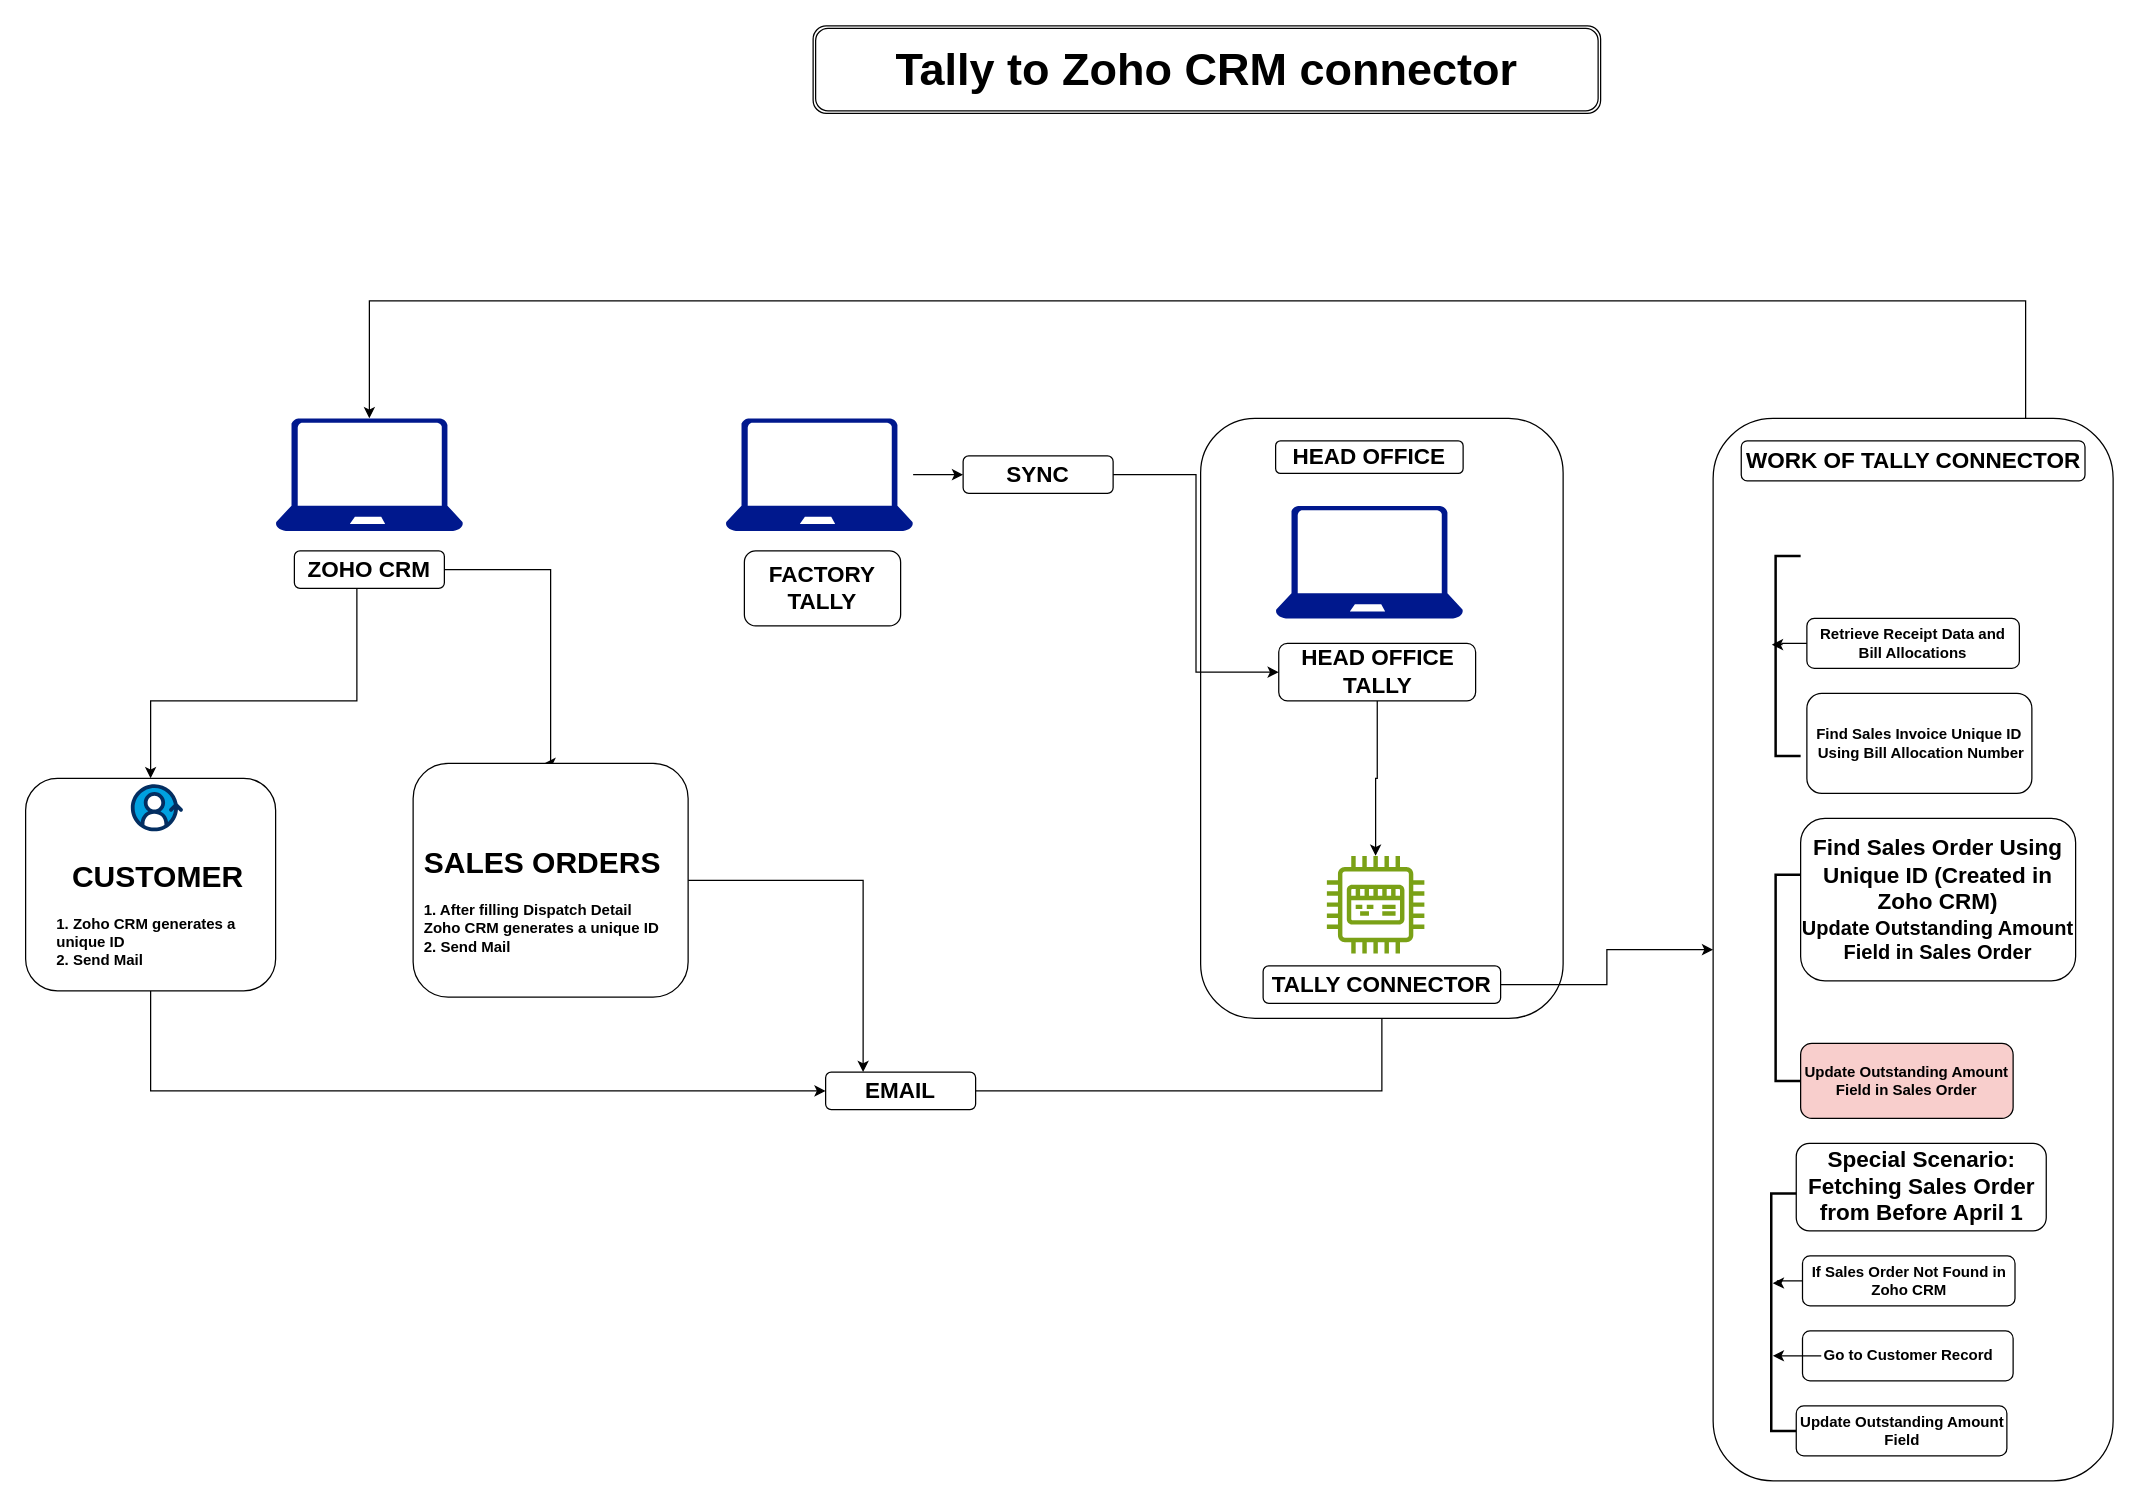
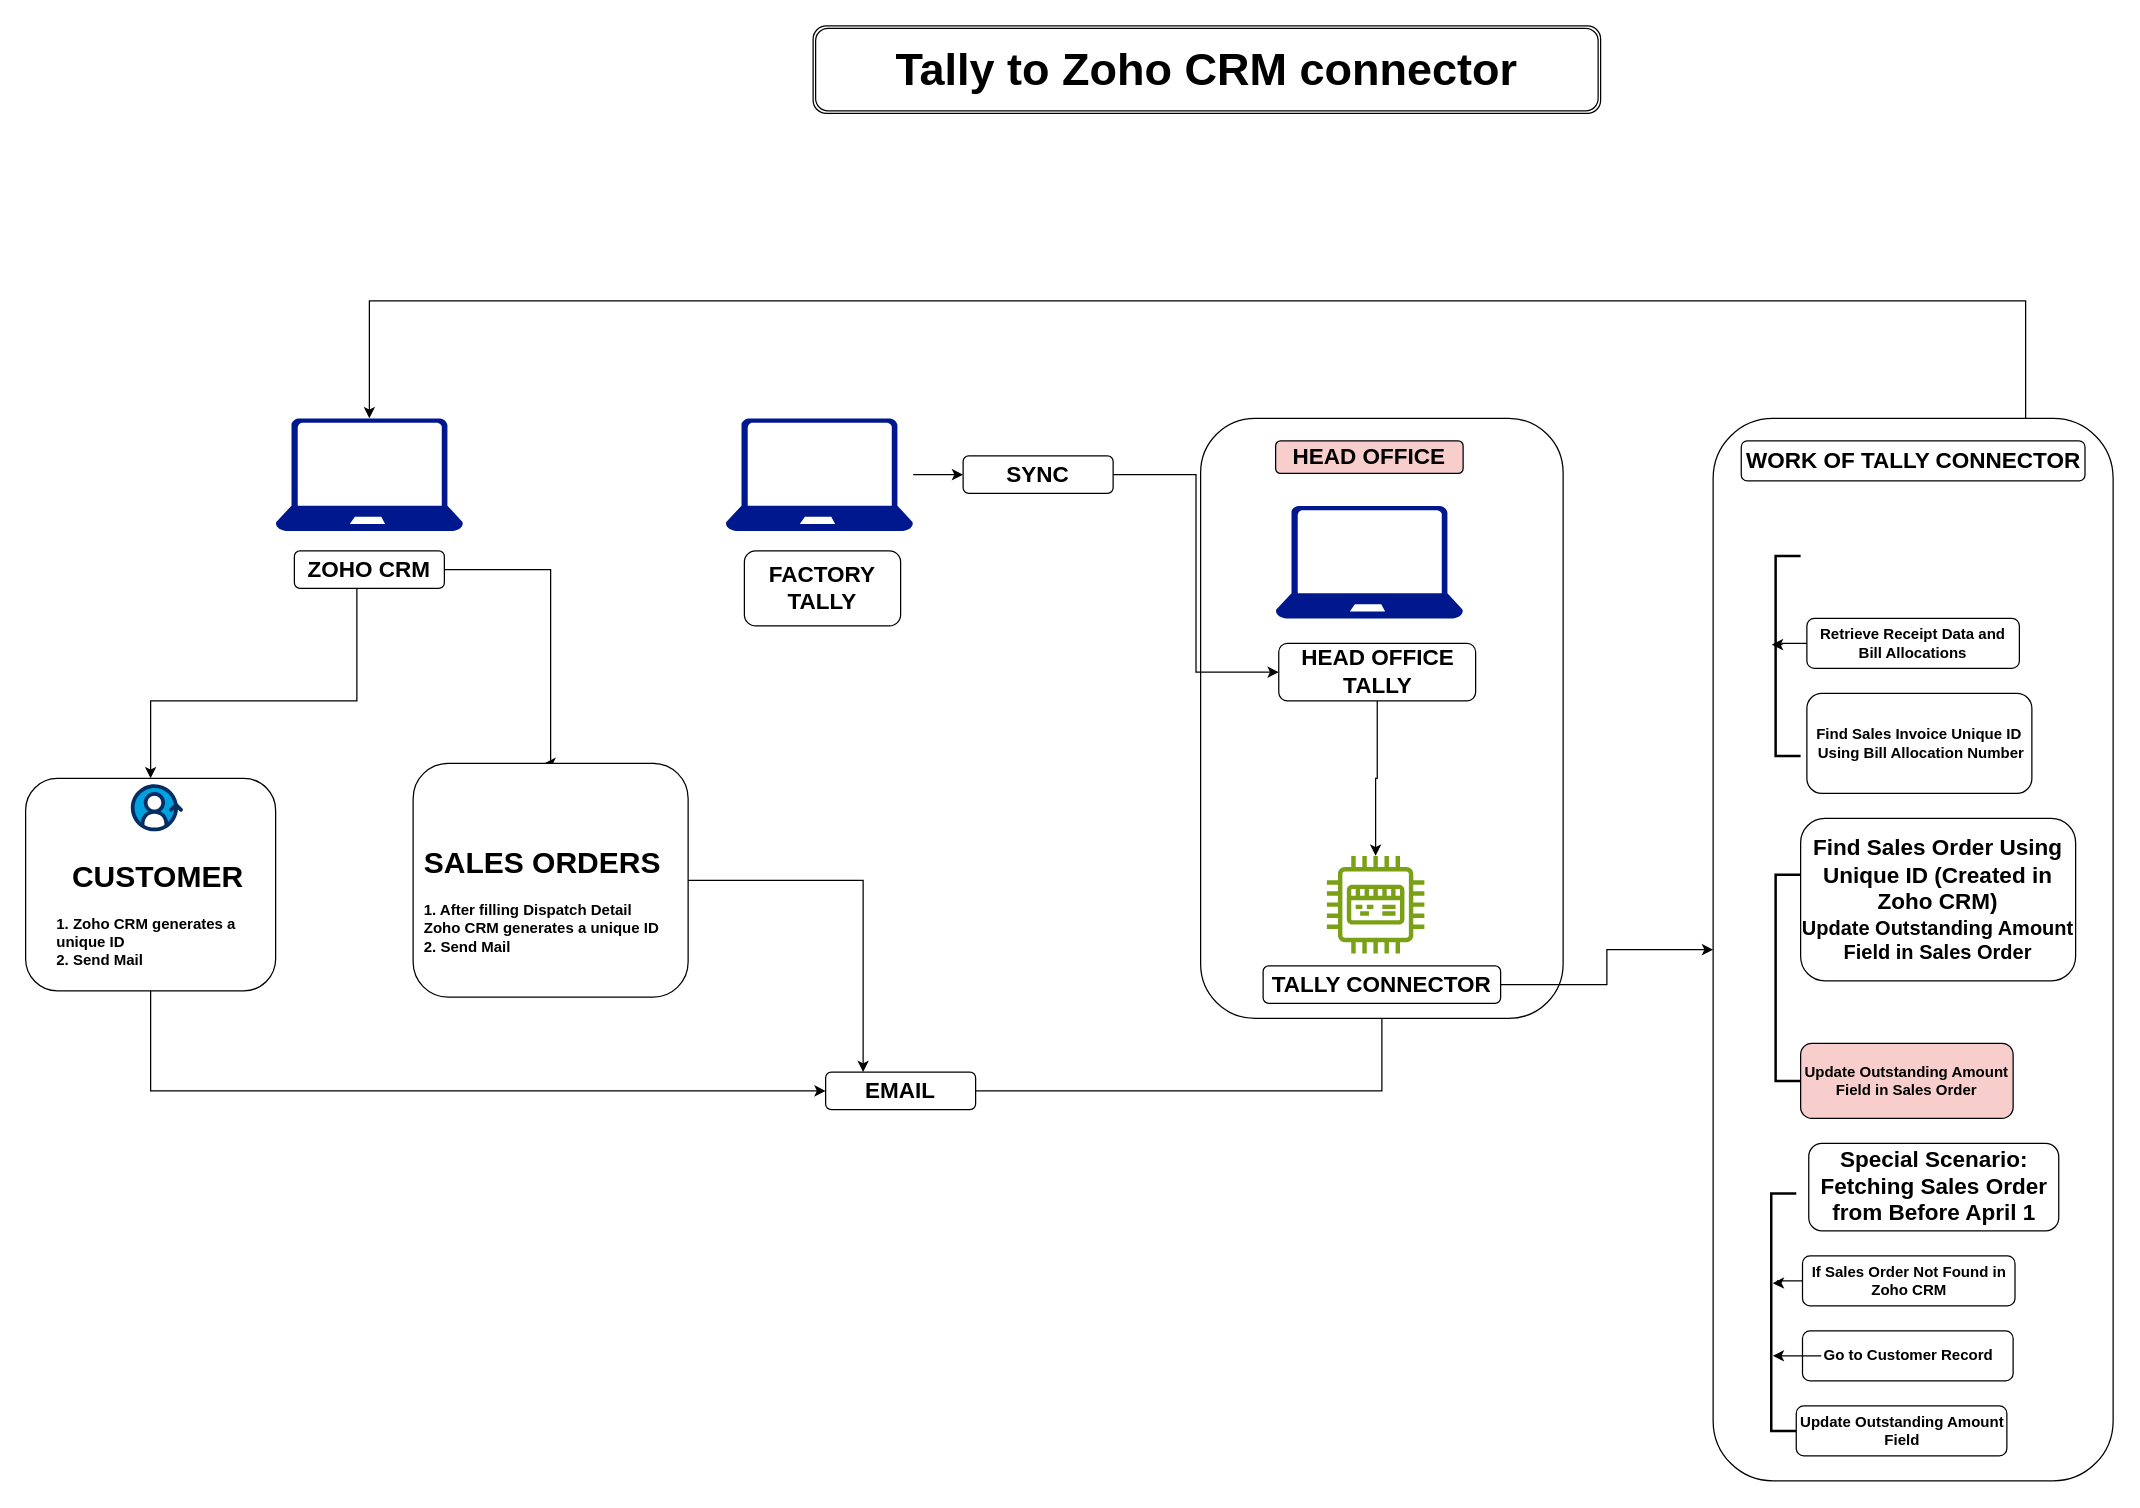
(1369, 457) -> (1369, 457)
(1921, 1187) -> (1934, 1187)
